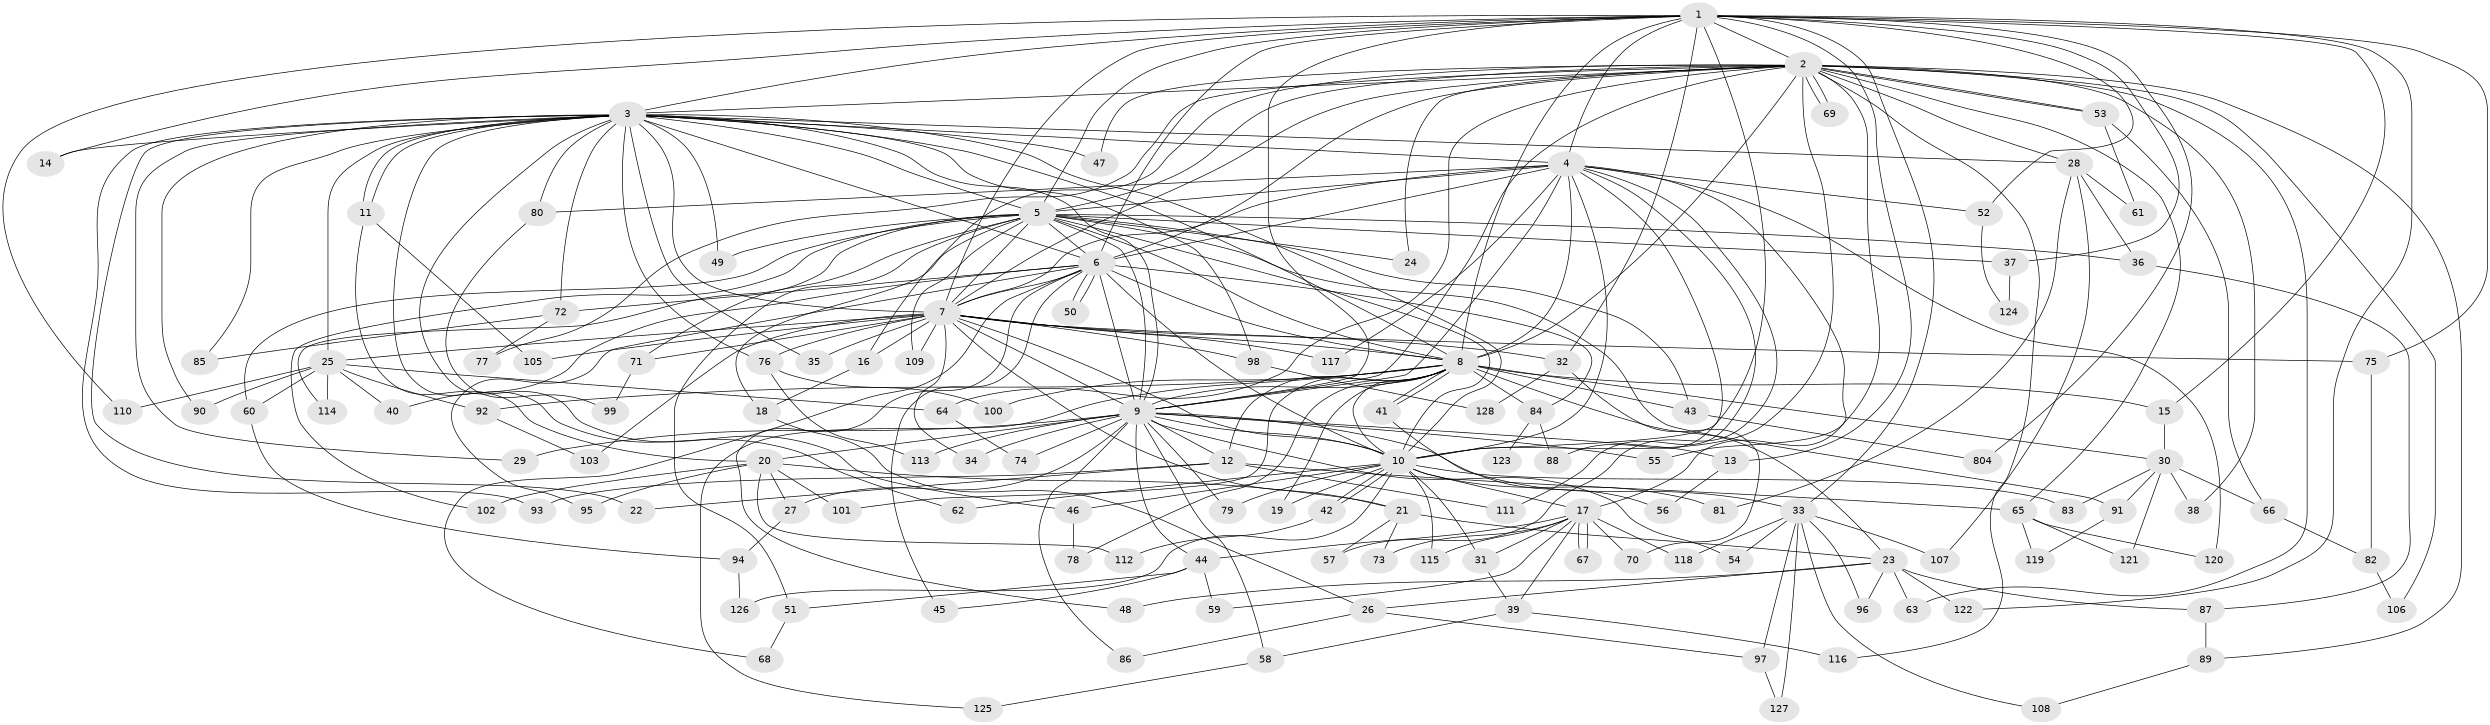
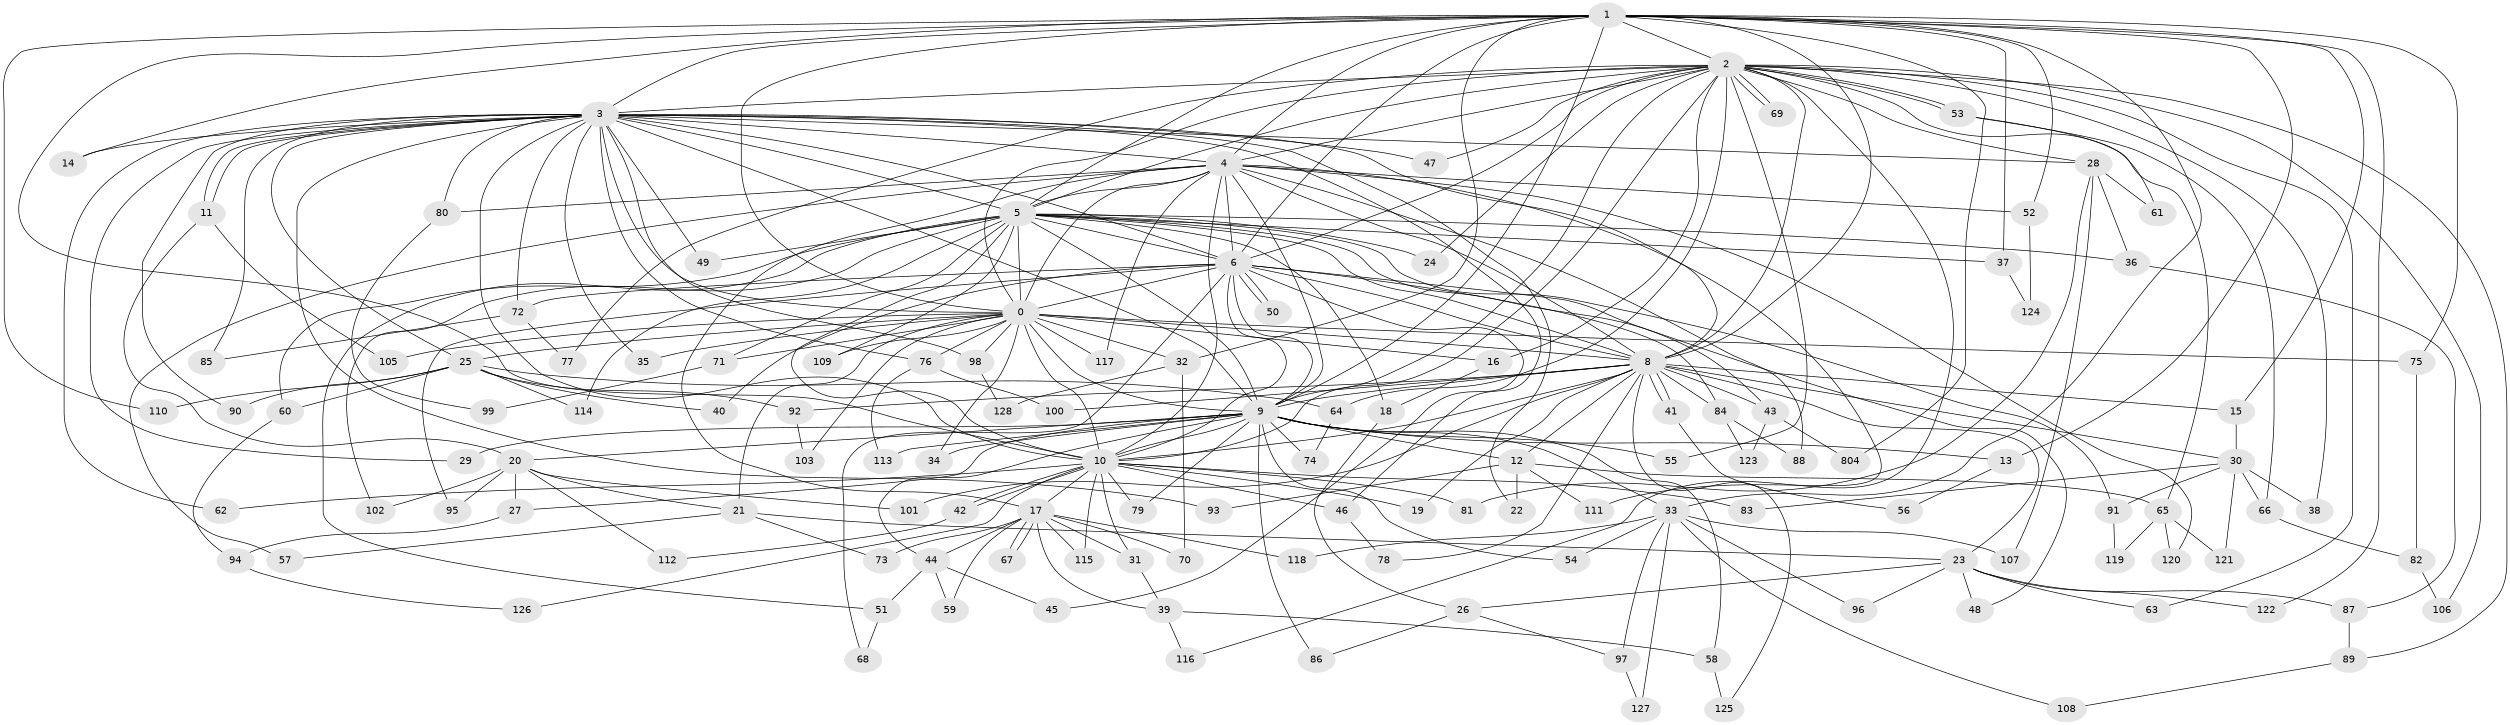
none -> (1475, 113)
(942, 313) -> (1021, 313)
none -> (1761, 432)
